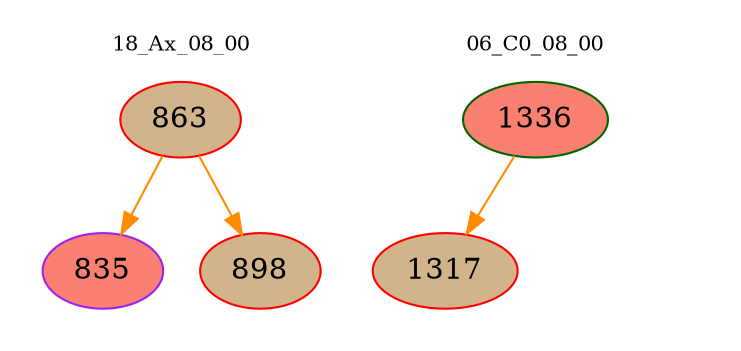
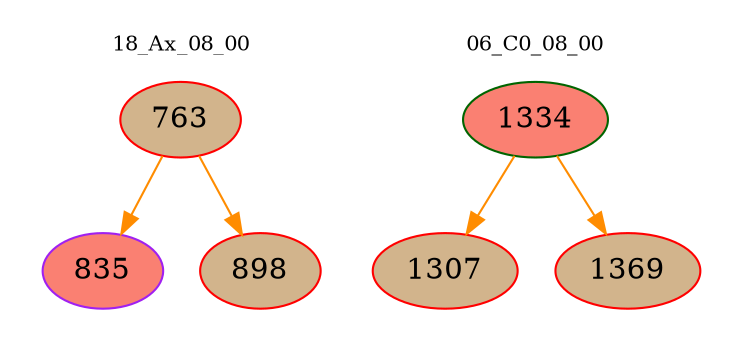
(181, 120) -> (181, 120)
(535, 120) -> (535, 120)
(445, 271) -> (445, 271)
none -> (628, 271)
